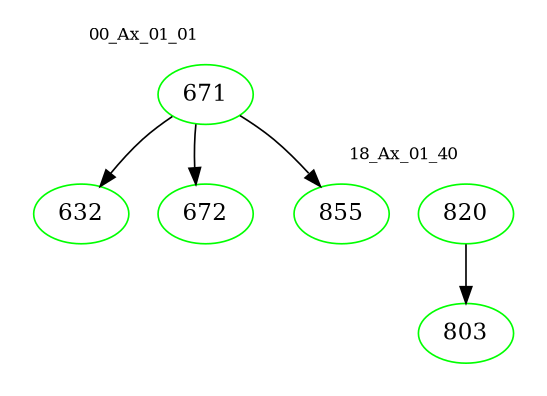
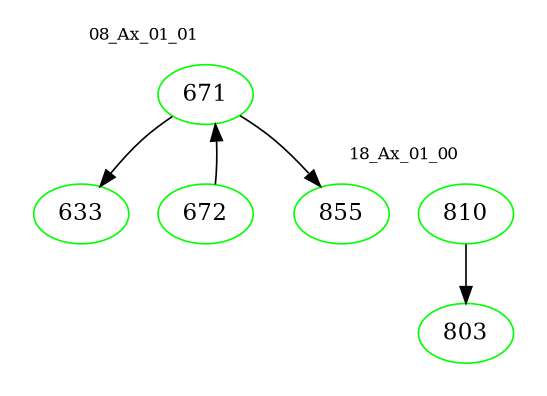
(143, 36) -> (143, 36)
(195, 146) -> (217, 163)
(404, 155) -> (404, 155)
(81, 214) -> (81, 214)
(466, 214) -> (466, 214)
